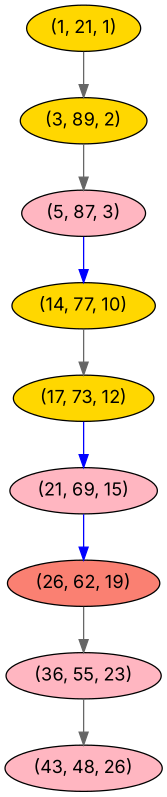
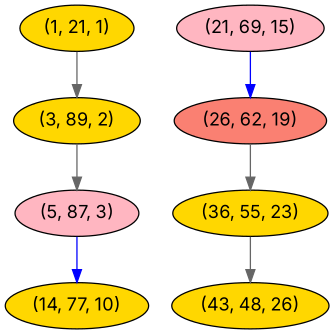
(84, 398) -> none
(84, 676) -> (250, 213)
(84, 768) -> (250, 306)
